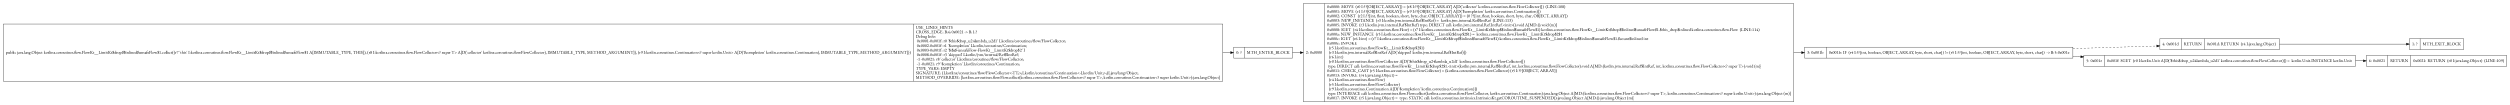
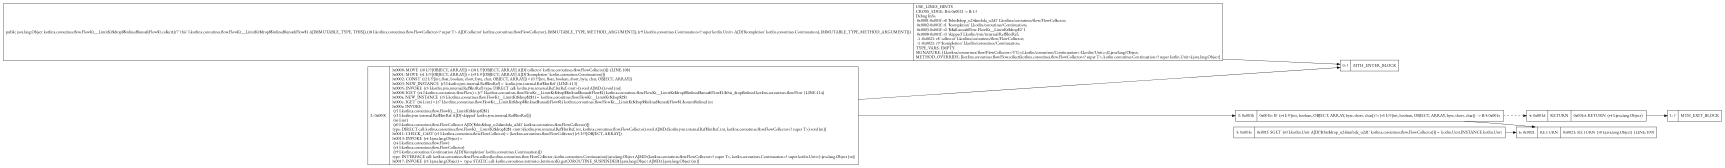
(1296, 53) -> (1098, 84)
(2077, 57) -> (1498, 124)
